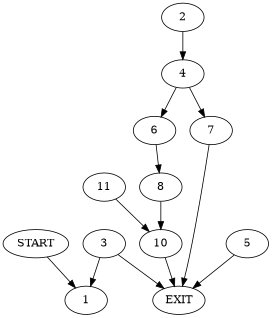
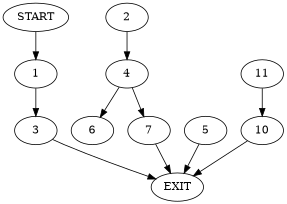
(161, 187) -> none
(96, 268) -> (36, 98)
